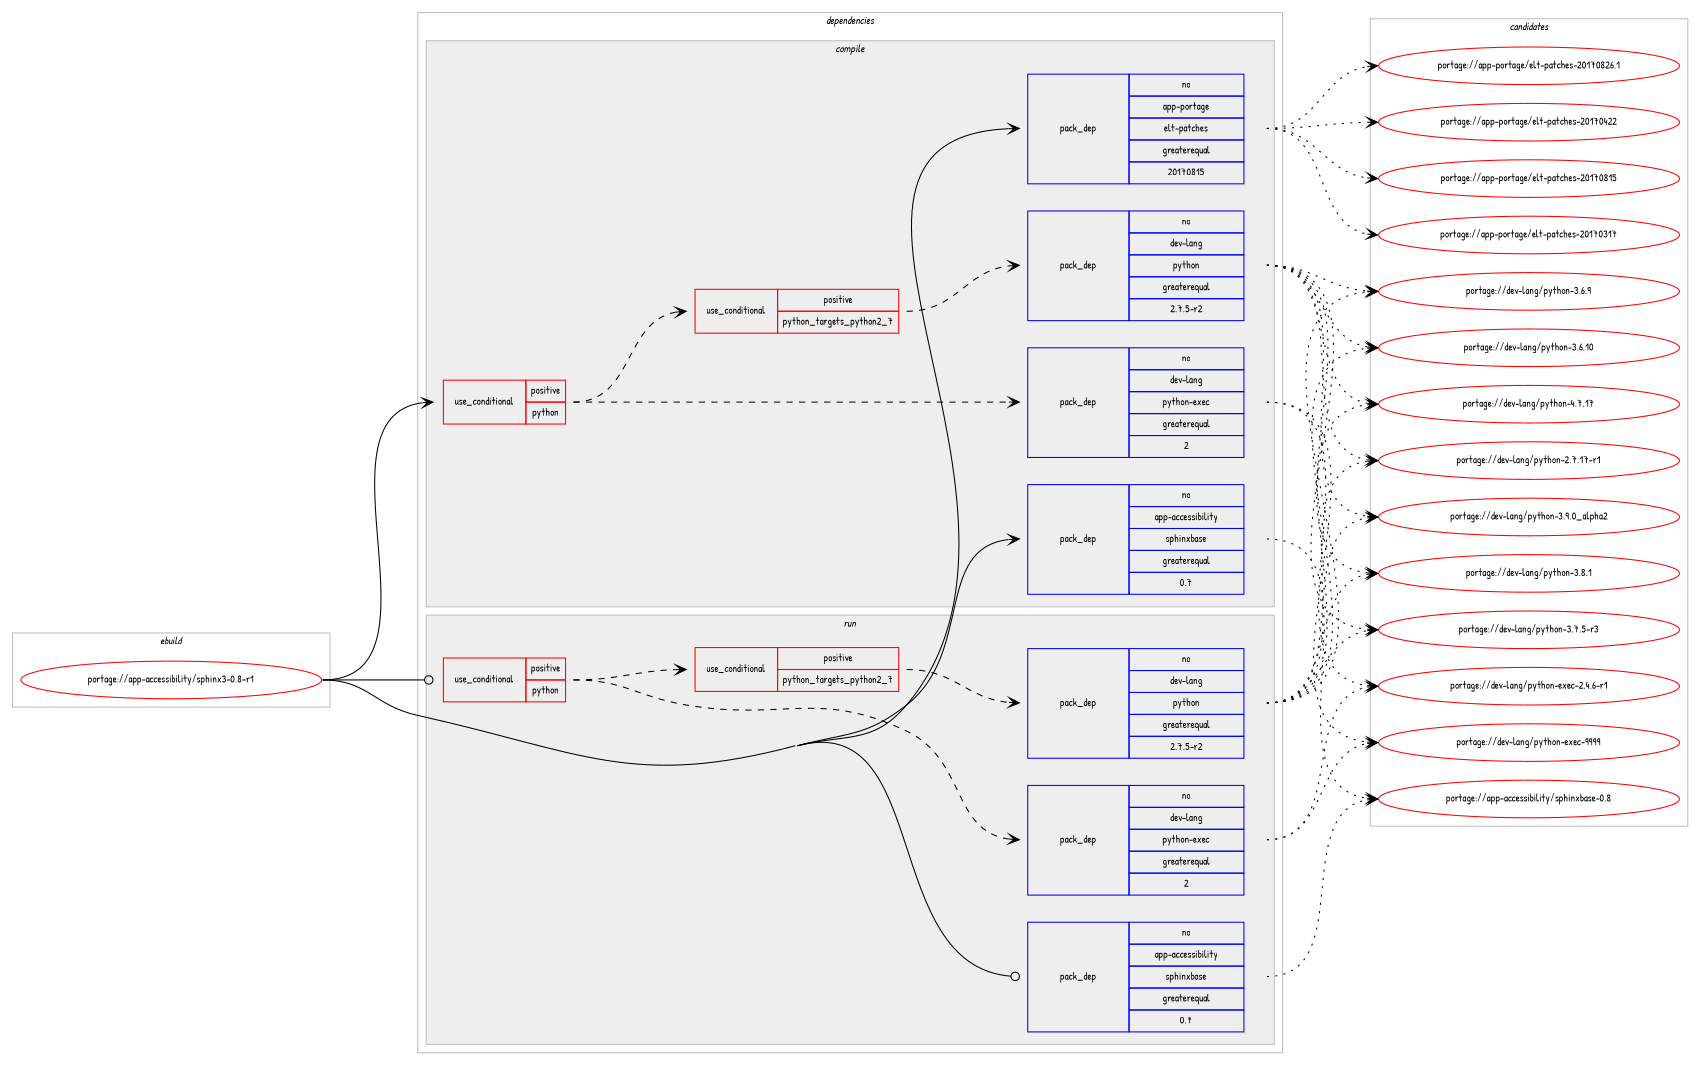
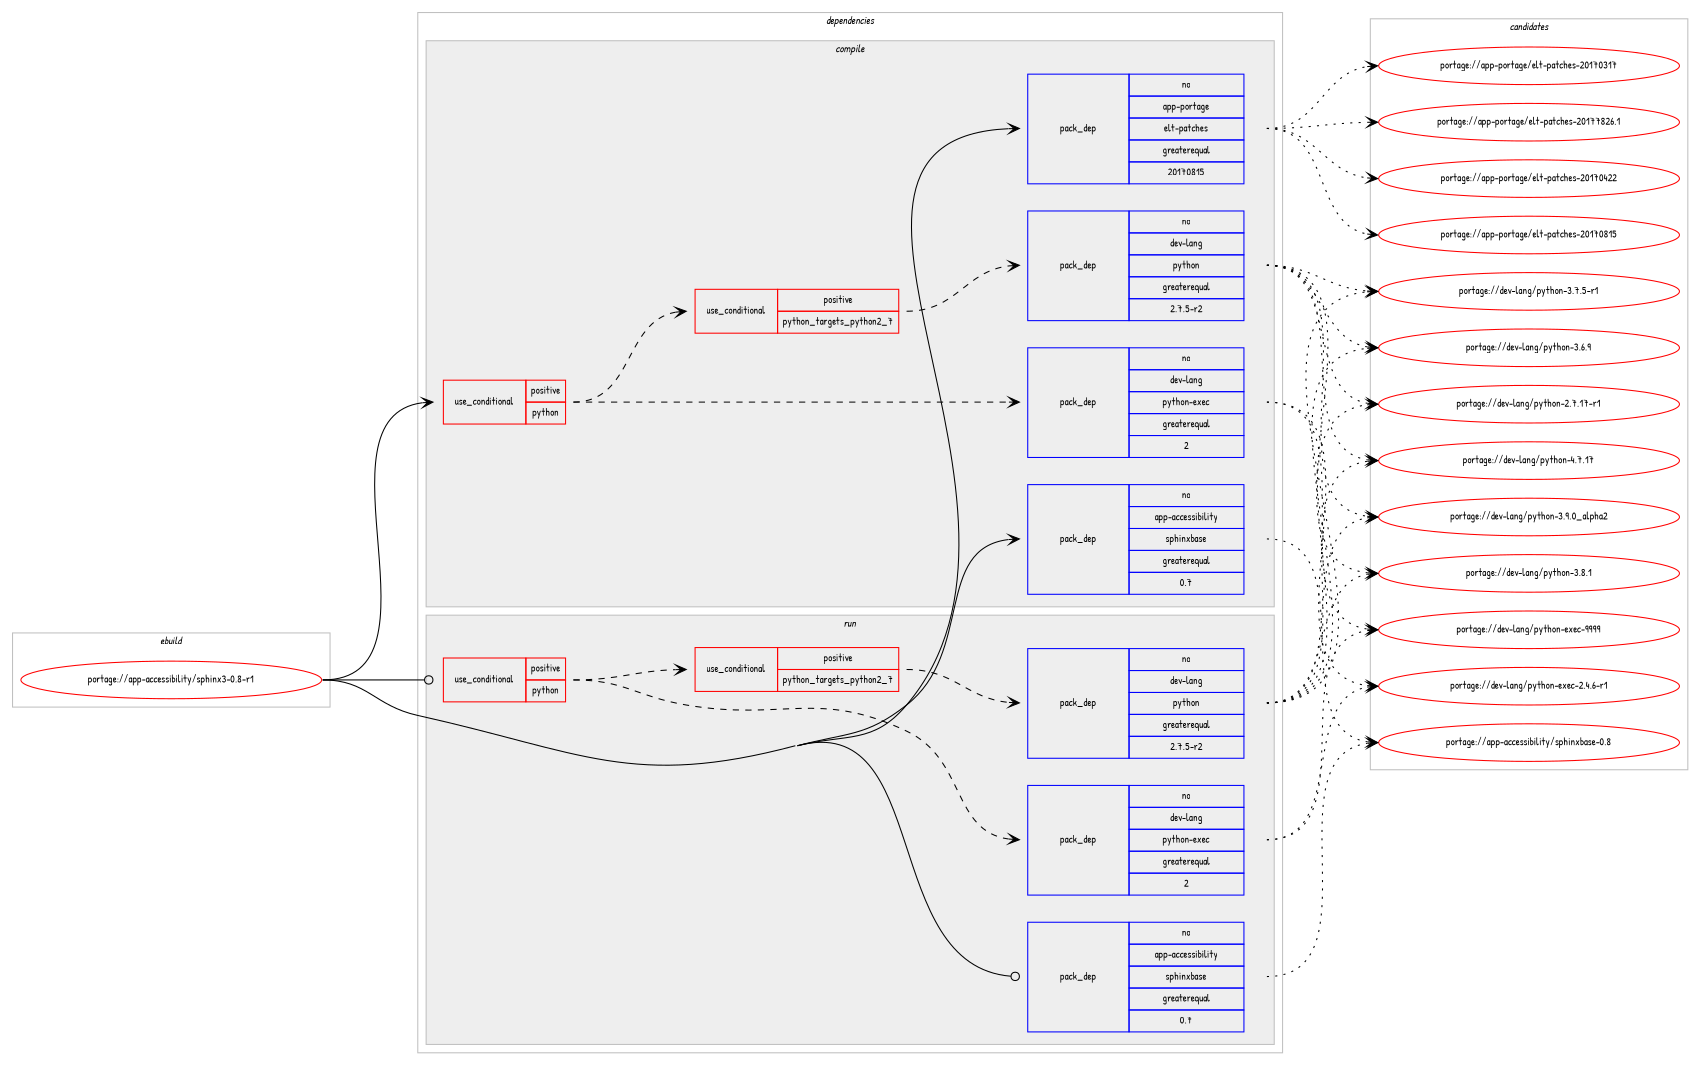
(1529, 66) -> (1529, 122)
(1529, 348) -> none
(1529, 630) -> (1529, 291)
